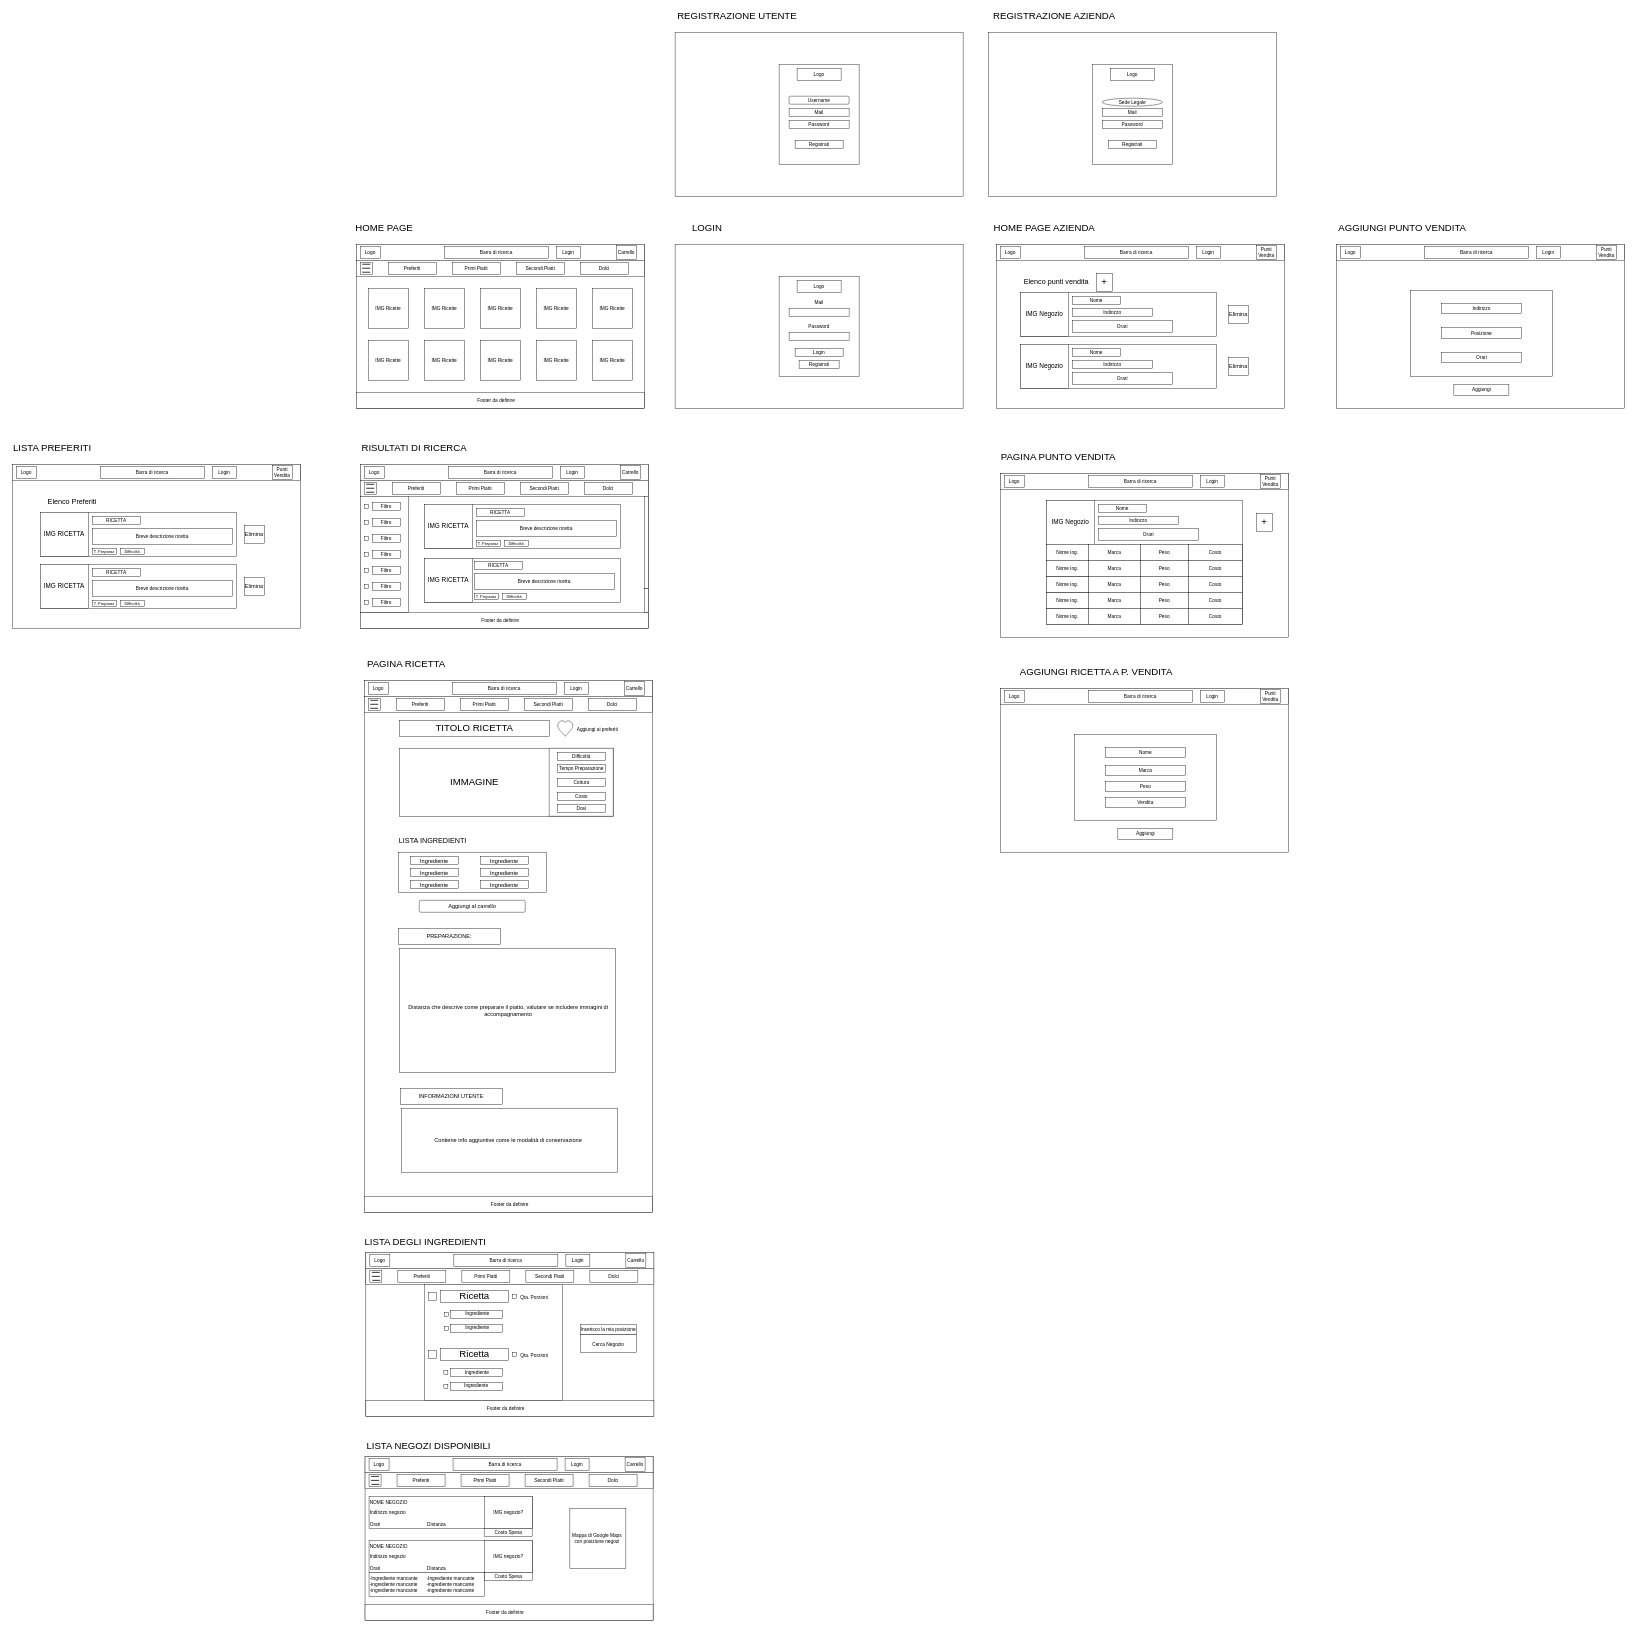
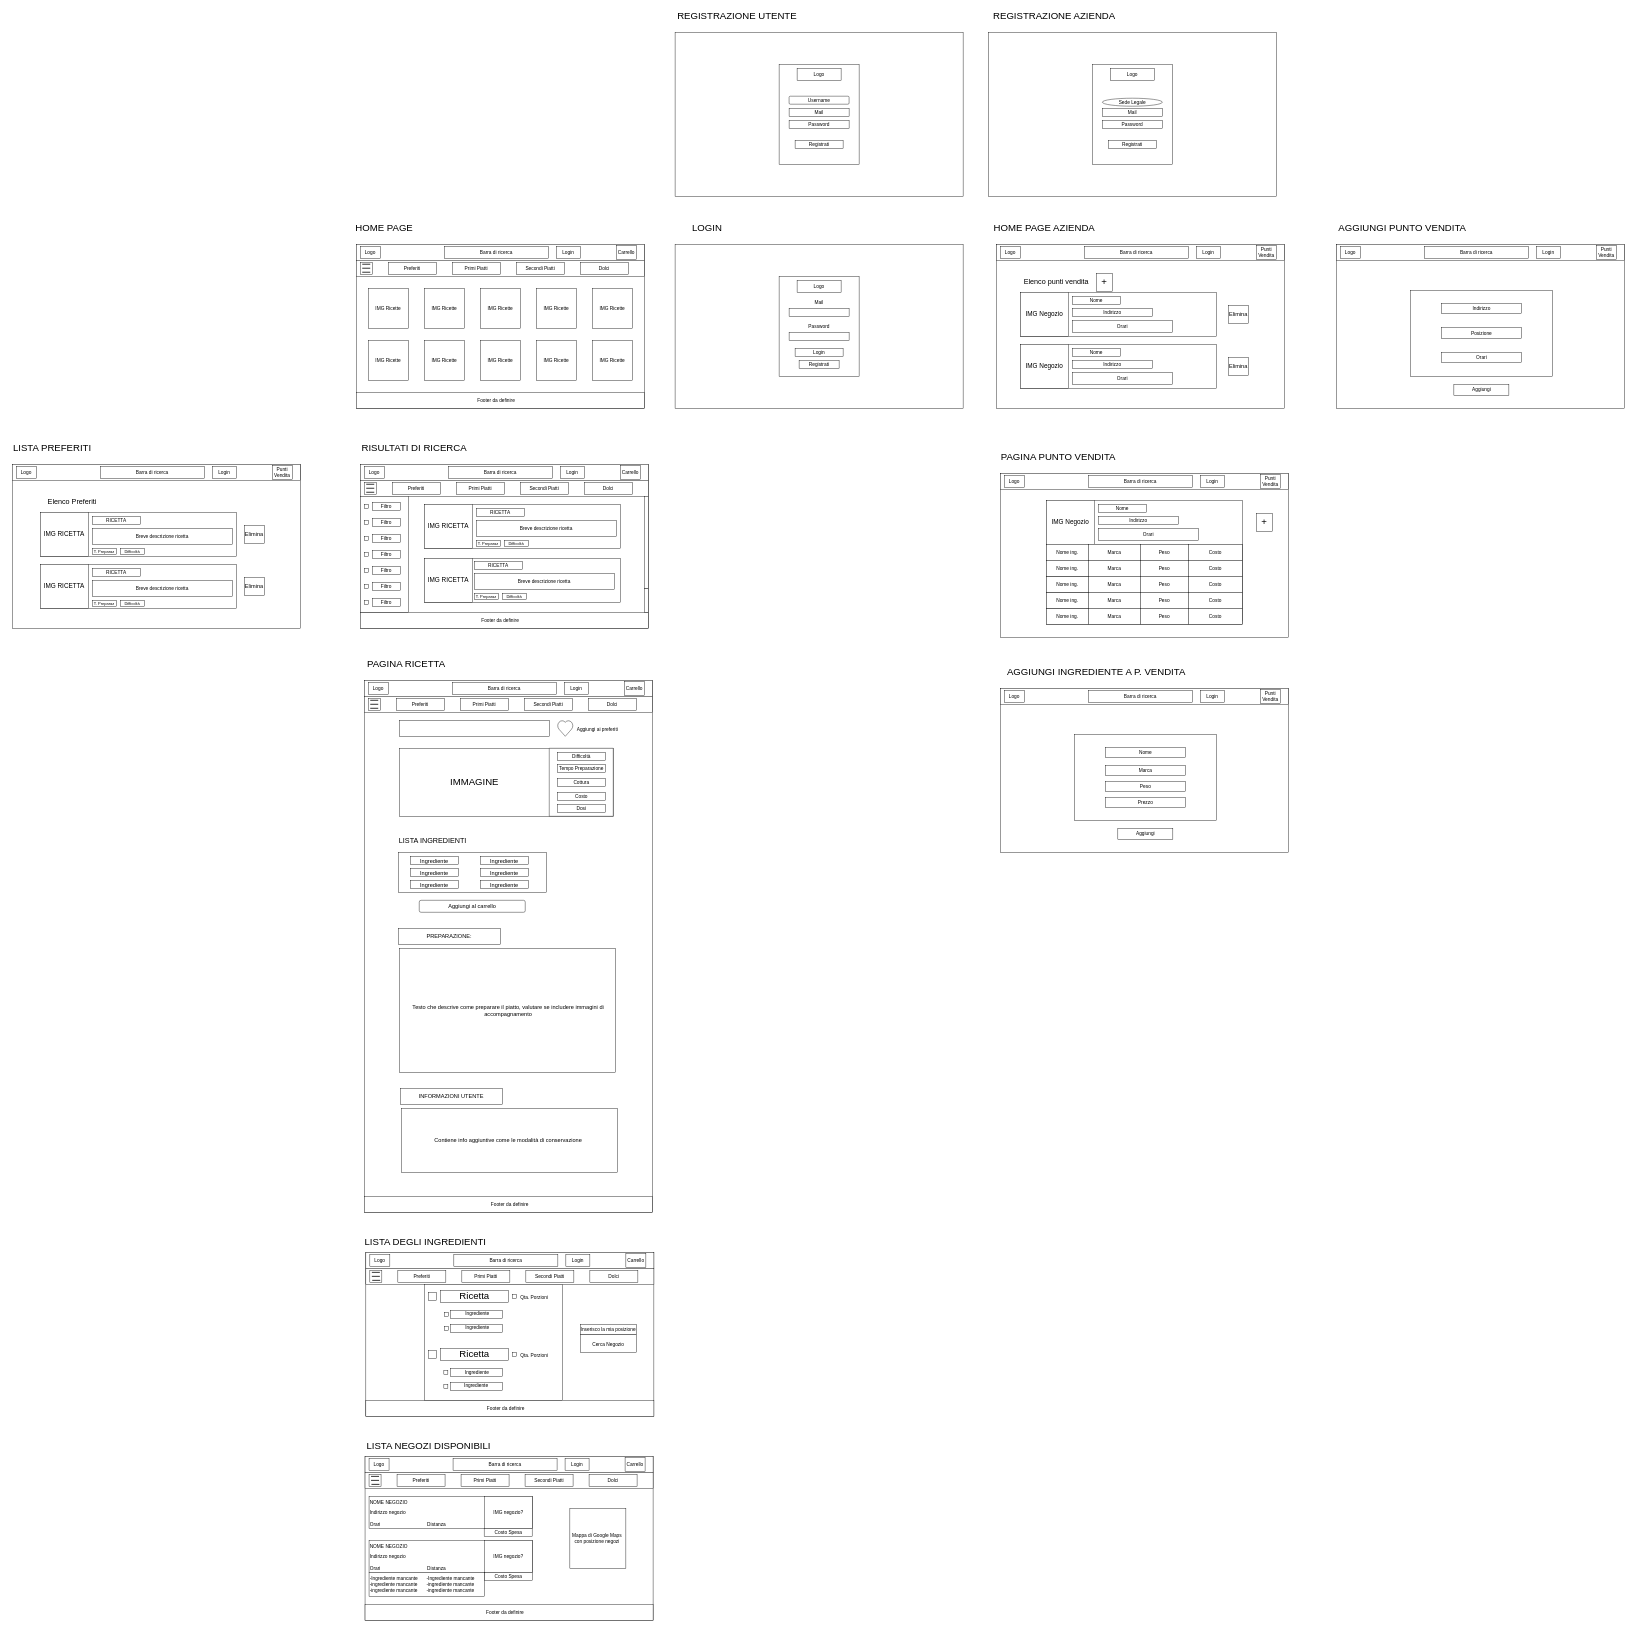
(1096, 672) -> (1096, 672)
(474, 728) -> none
(1145, 802) -> (1145, 802)
(508, 1010) -> (508, 1010)
